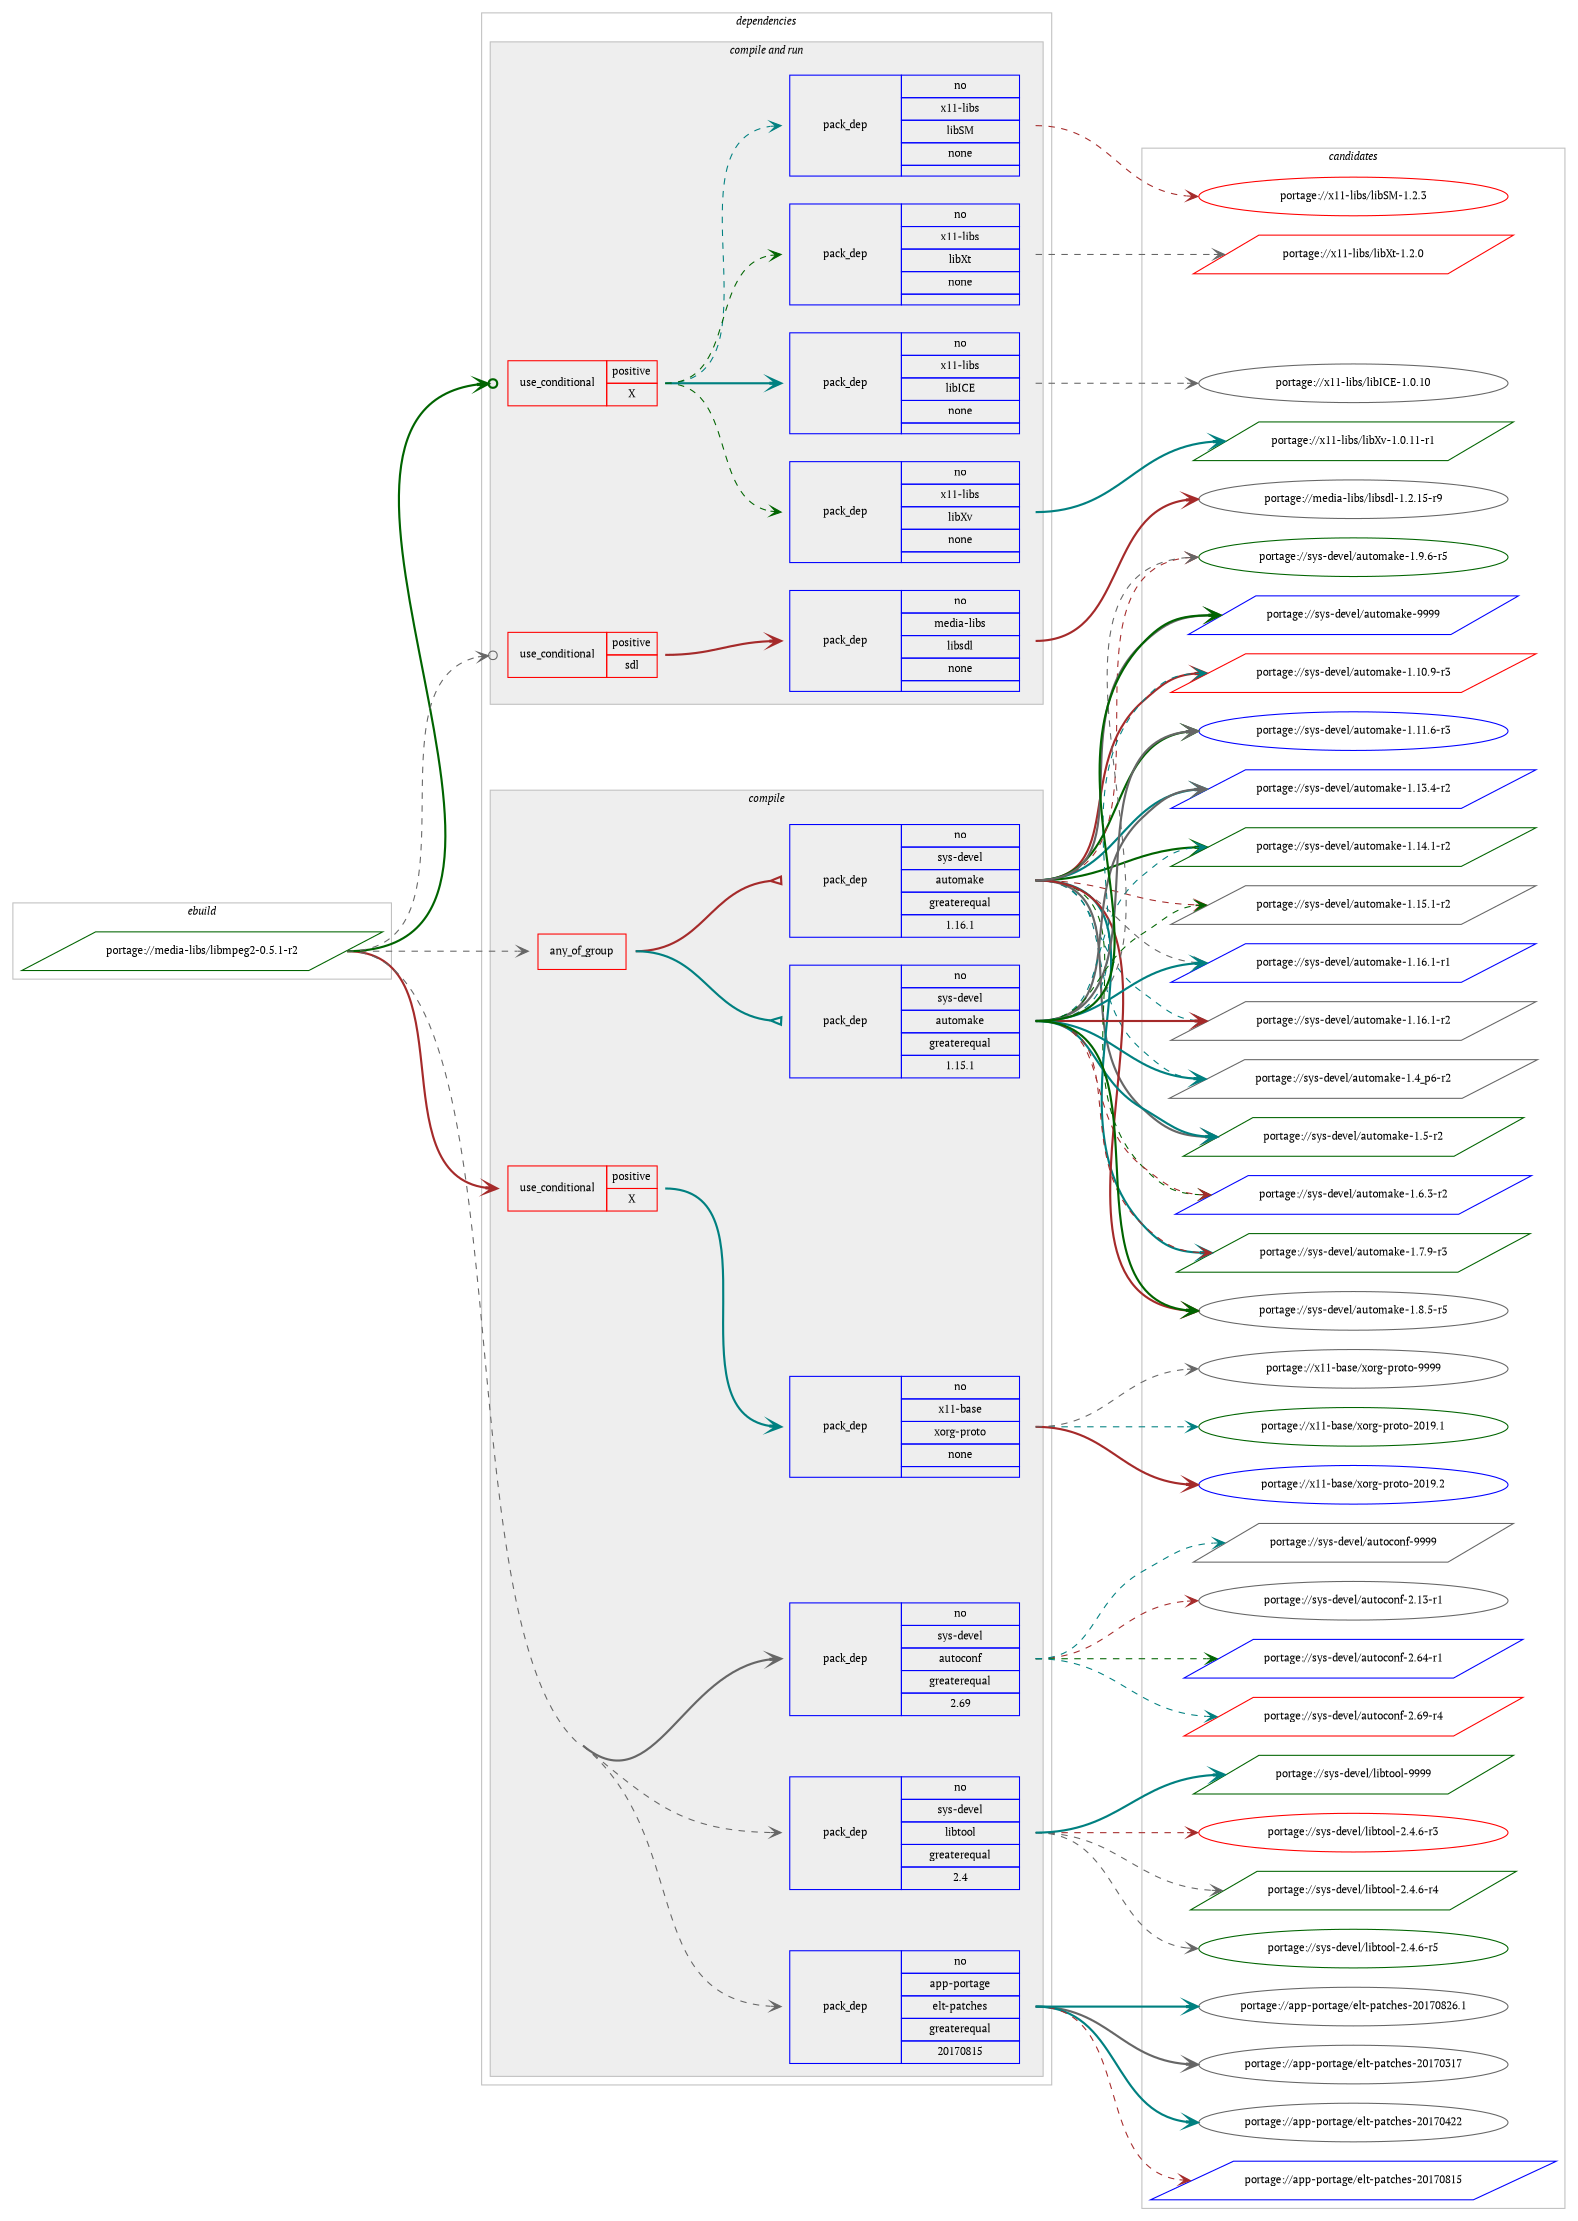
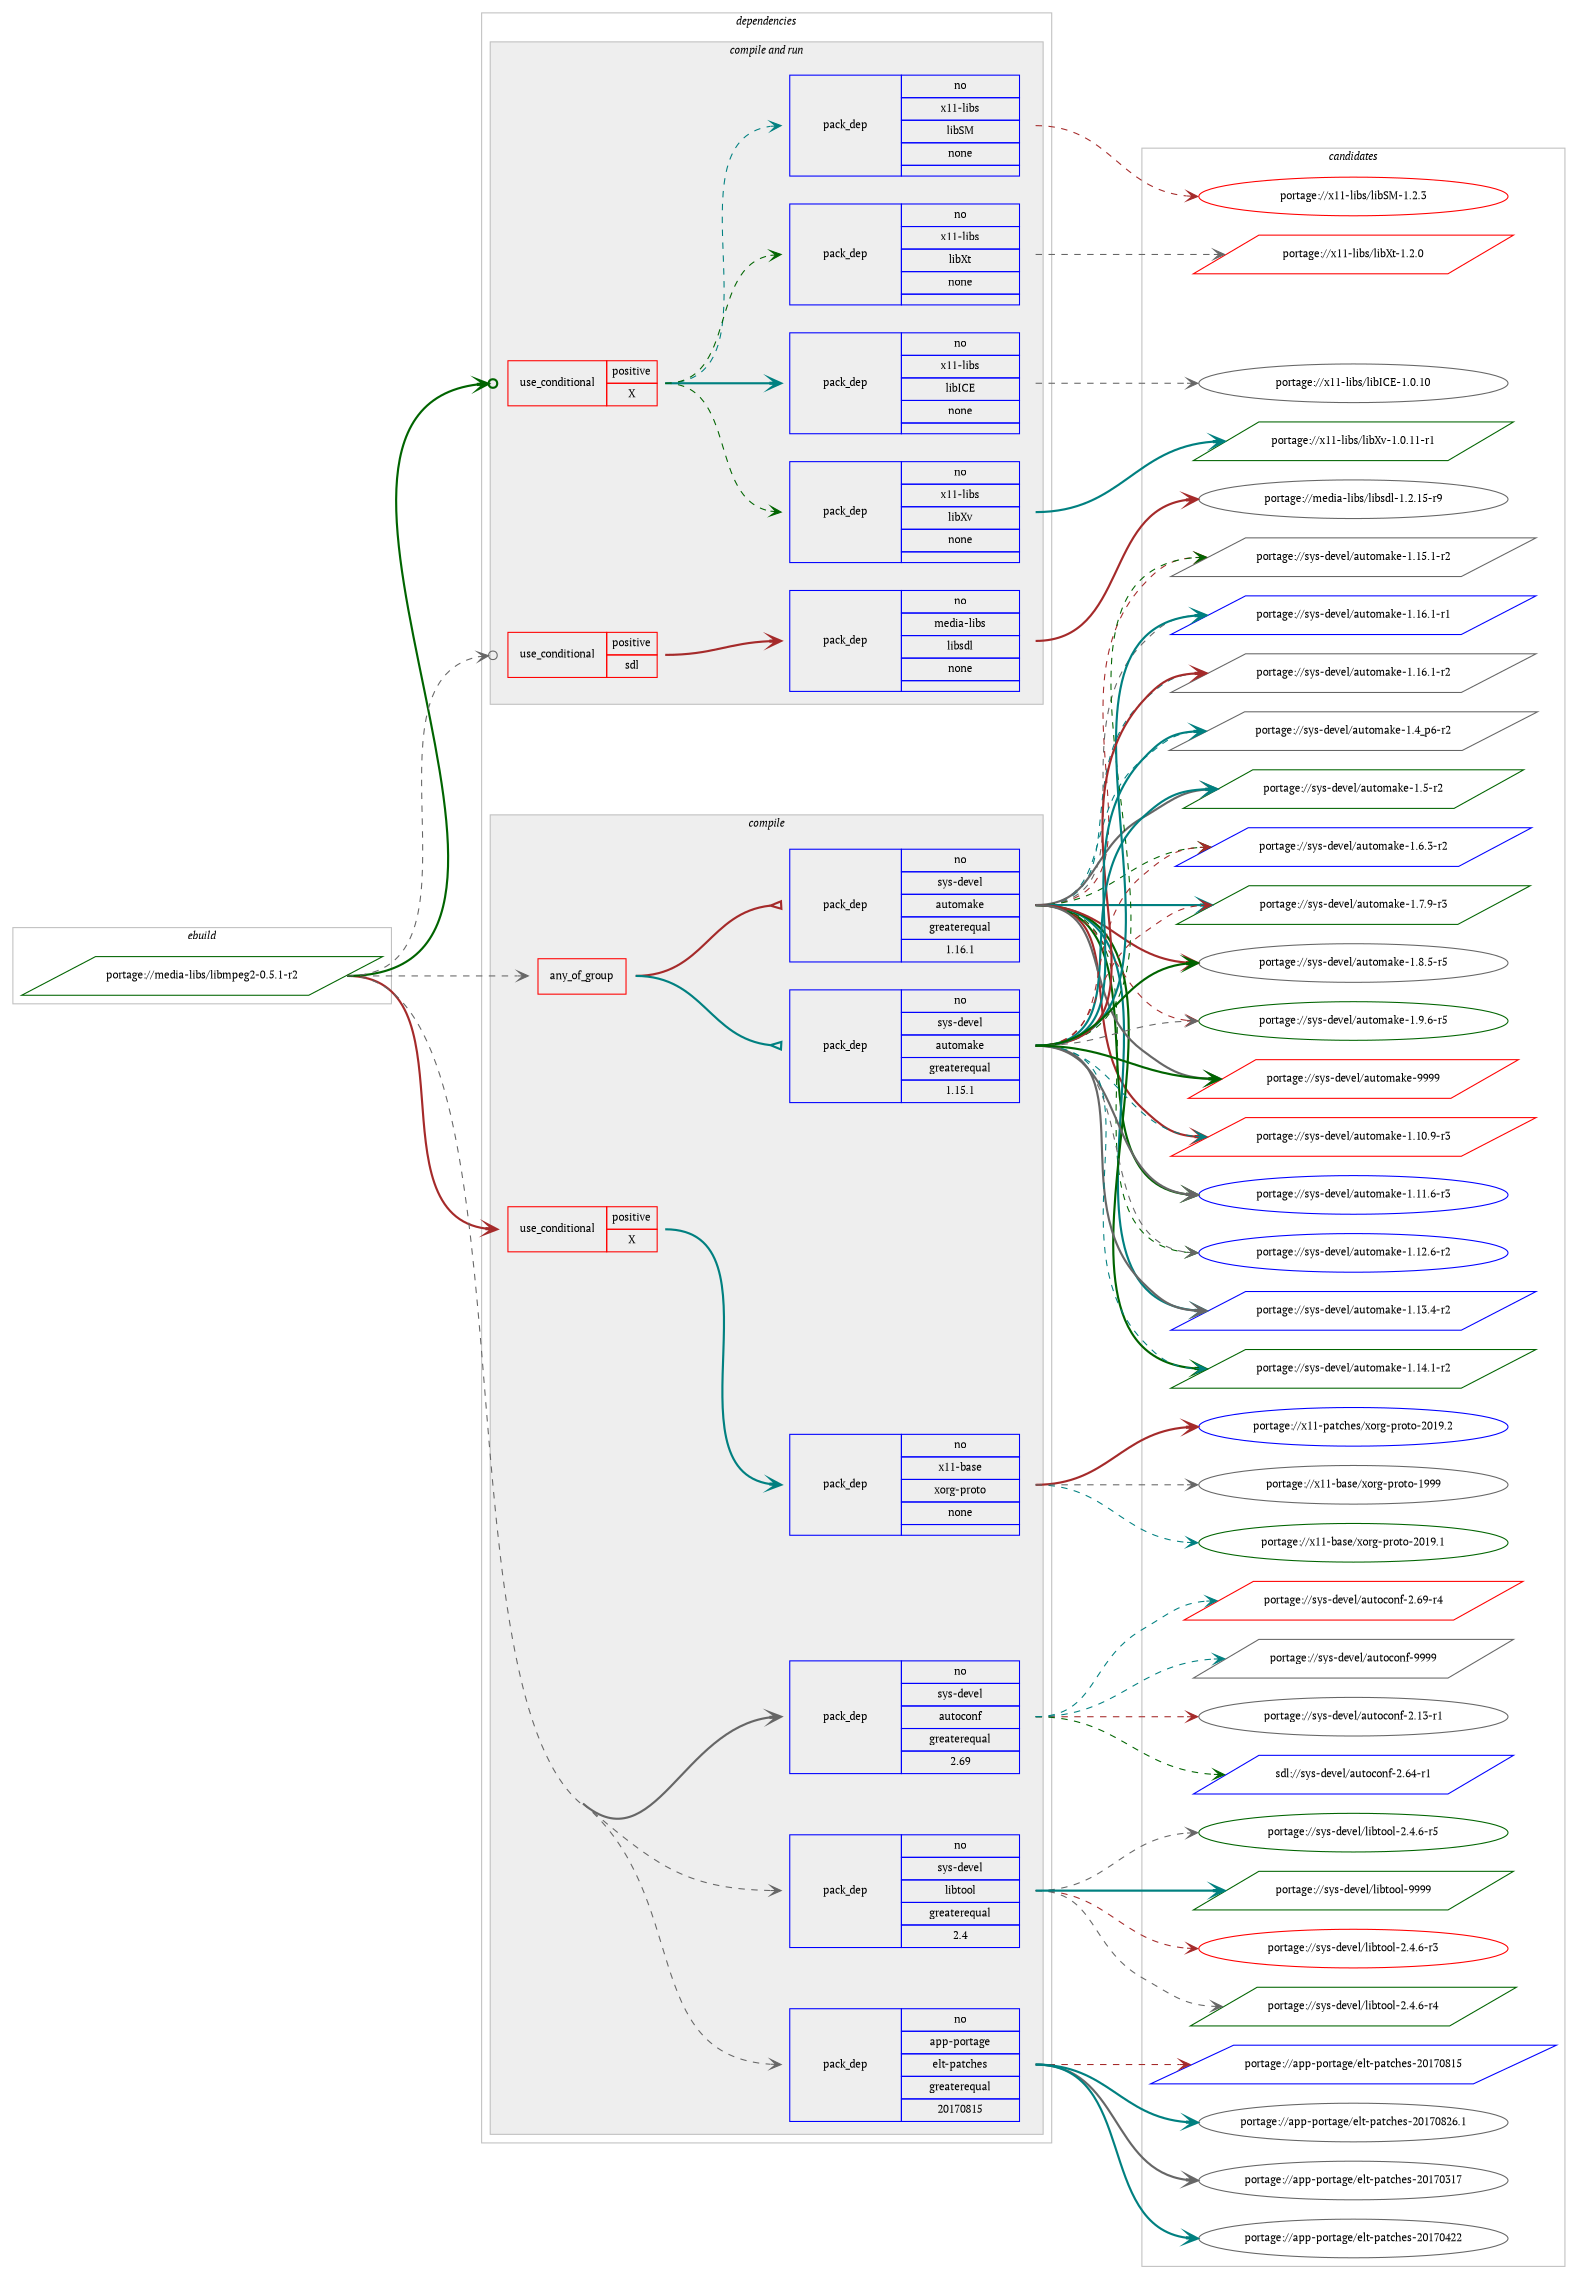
(1353, 615) -> (1353, 1079)
none -> (1353, 1253)
(1353, 1369) -> (1353, 1485)
(1353, 1485) -> (1353, 1427)
(1353, 1659) -> (1353, 1775)
